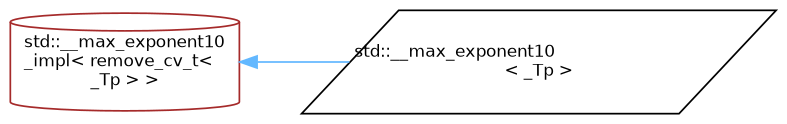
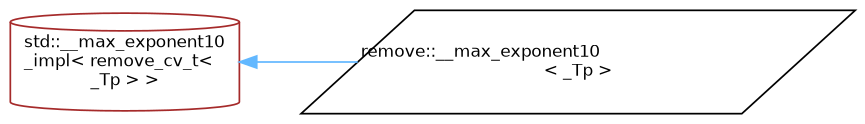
(539, 62) -> (578, 62)
